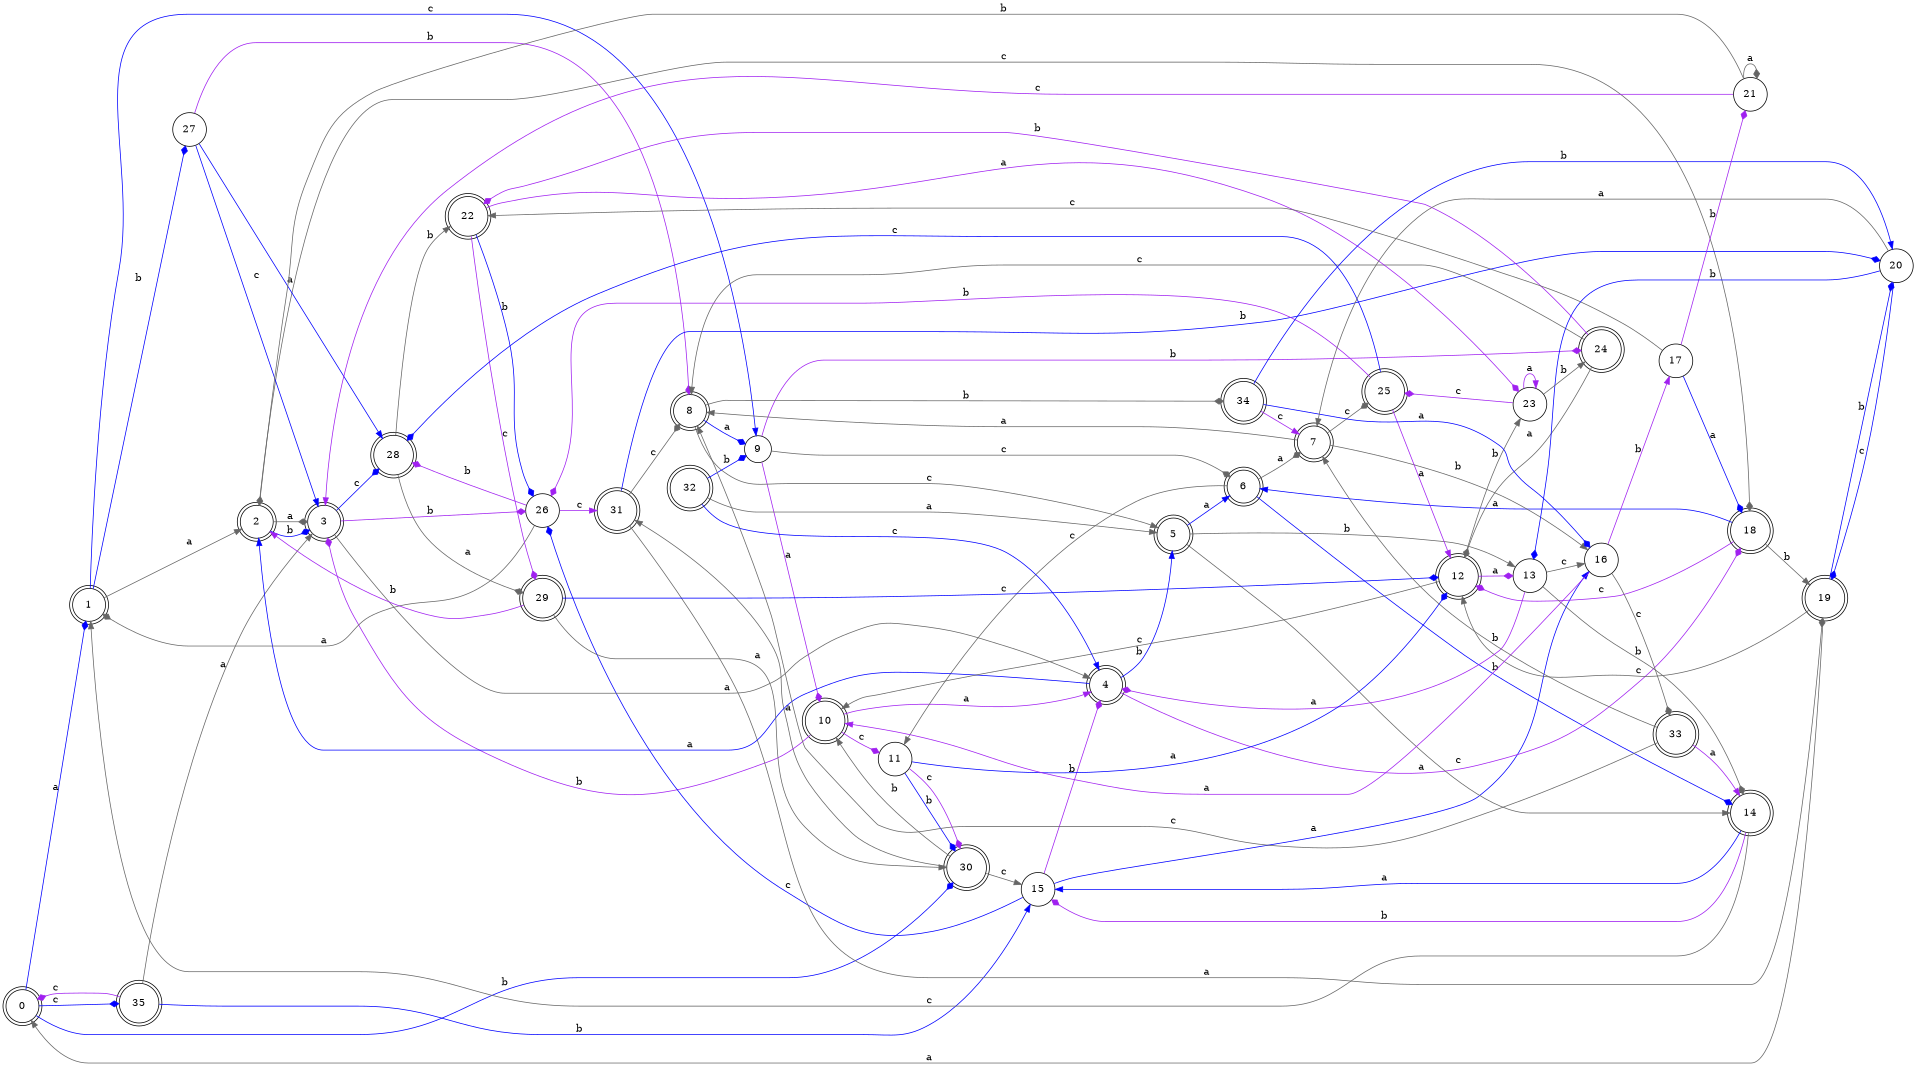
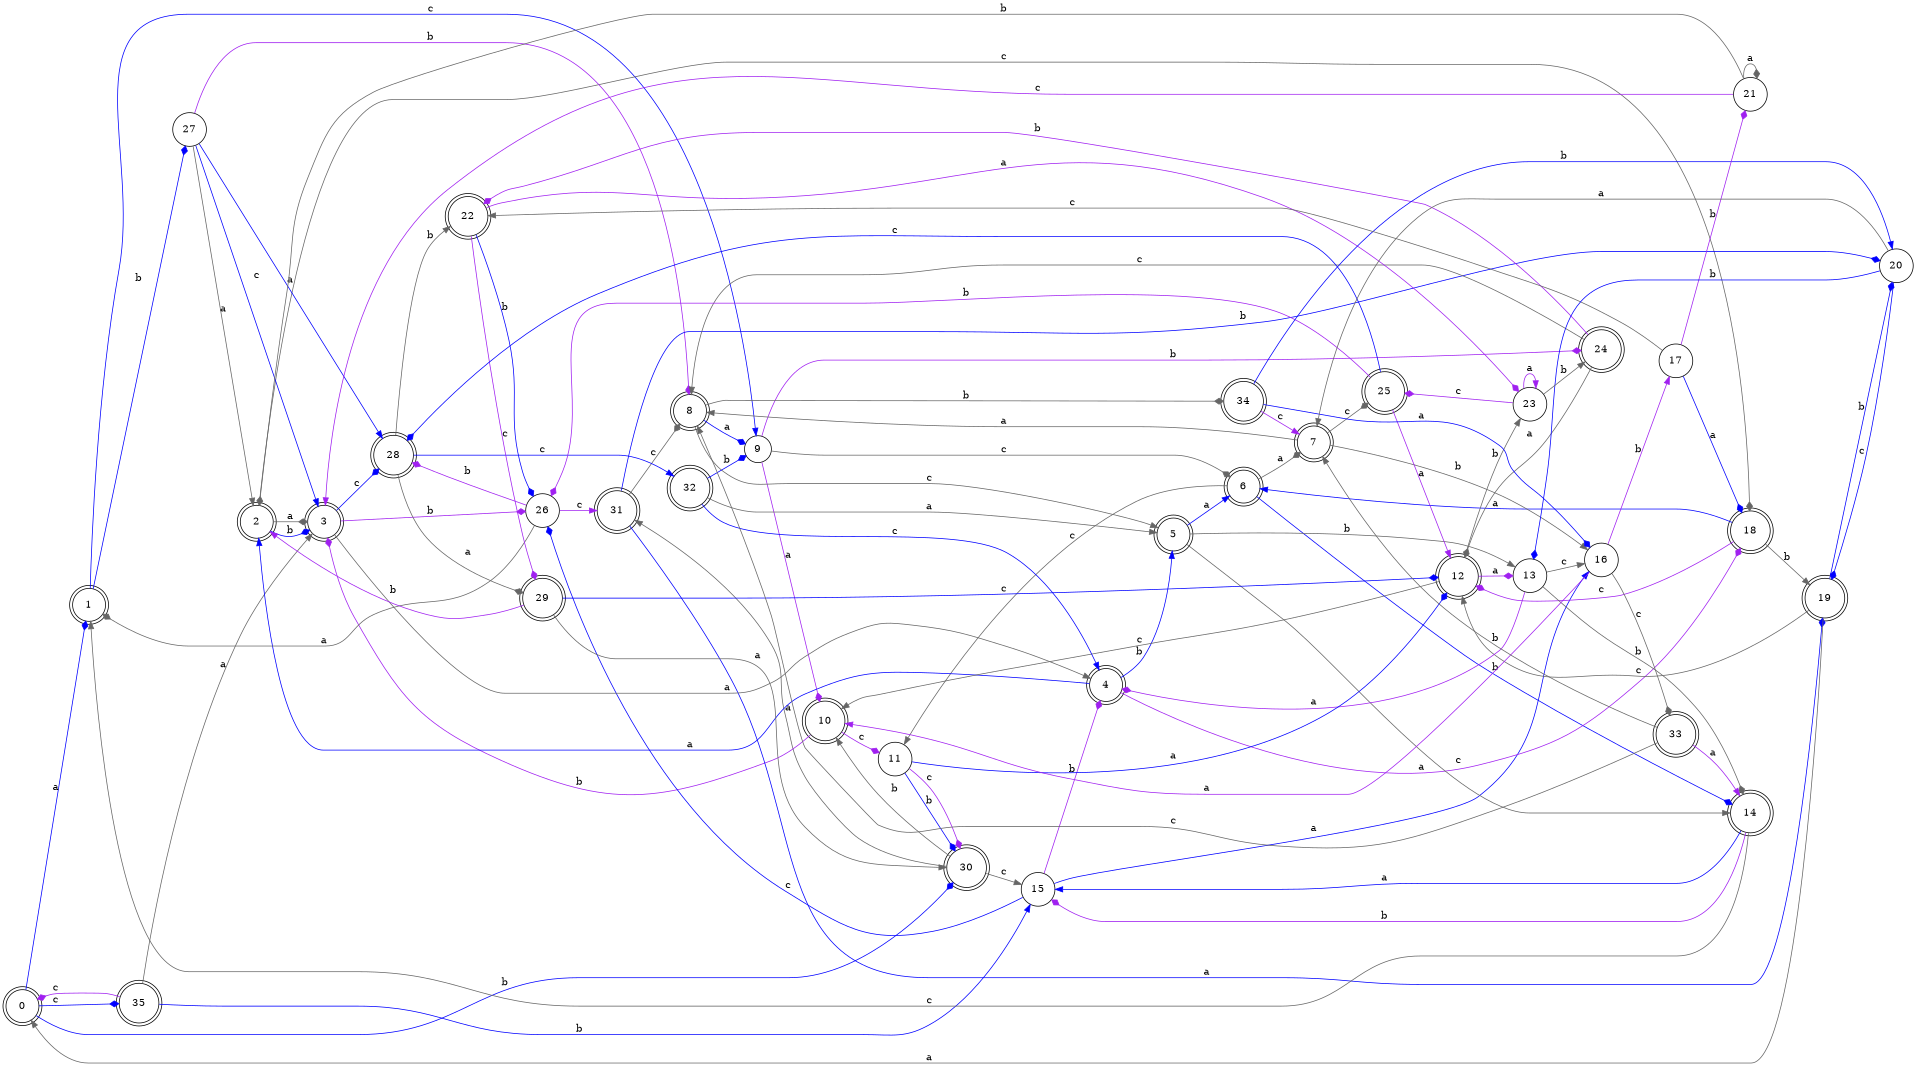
none -> (542, 455)
(170, 565) -> (223, 322)
(964, 706) -> none
(1238, 978) -> (1238, 978)
